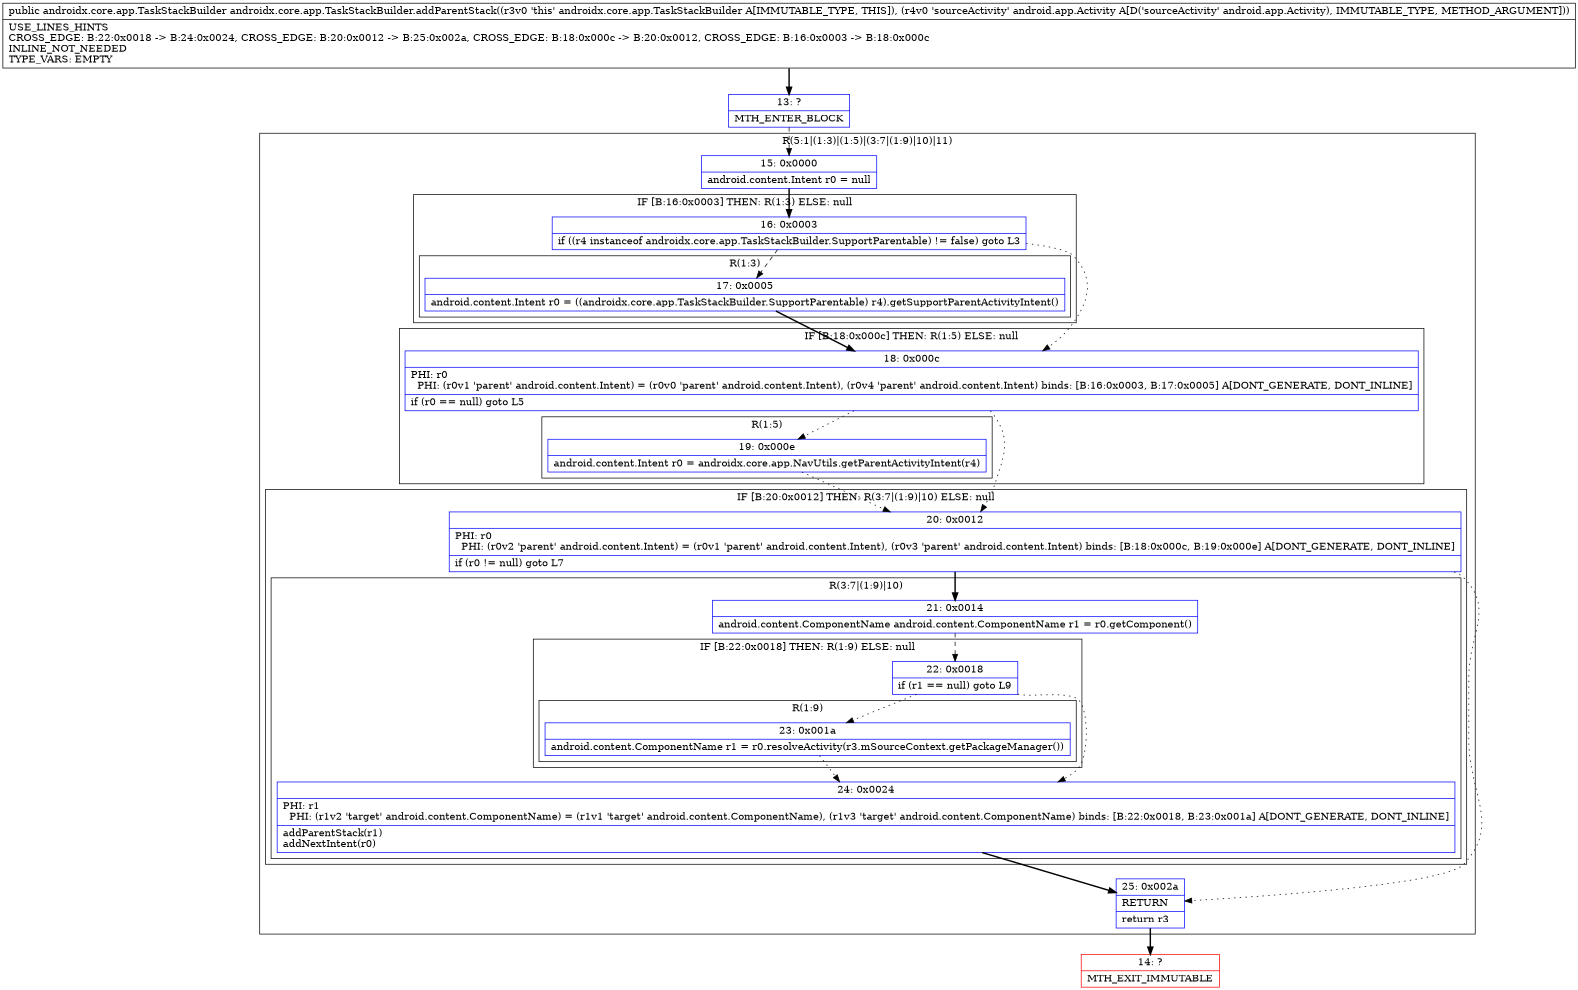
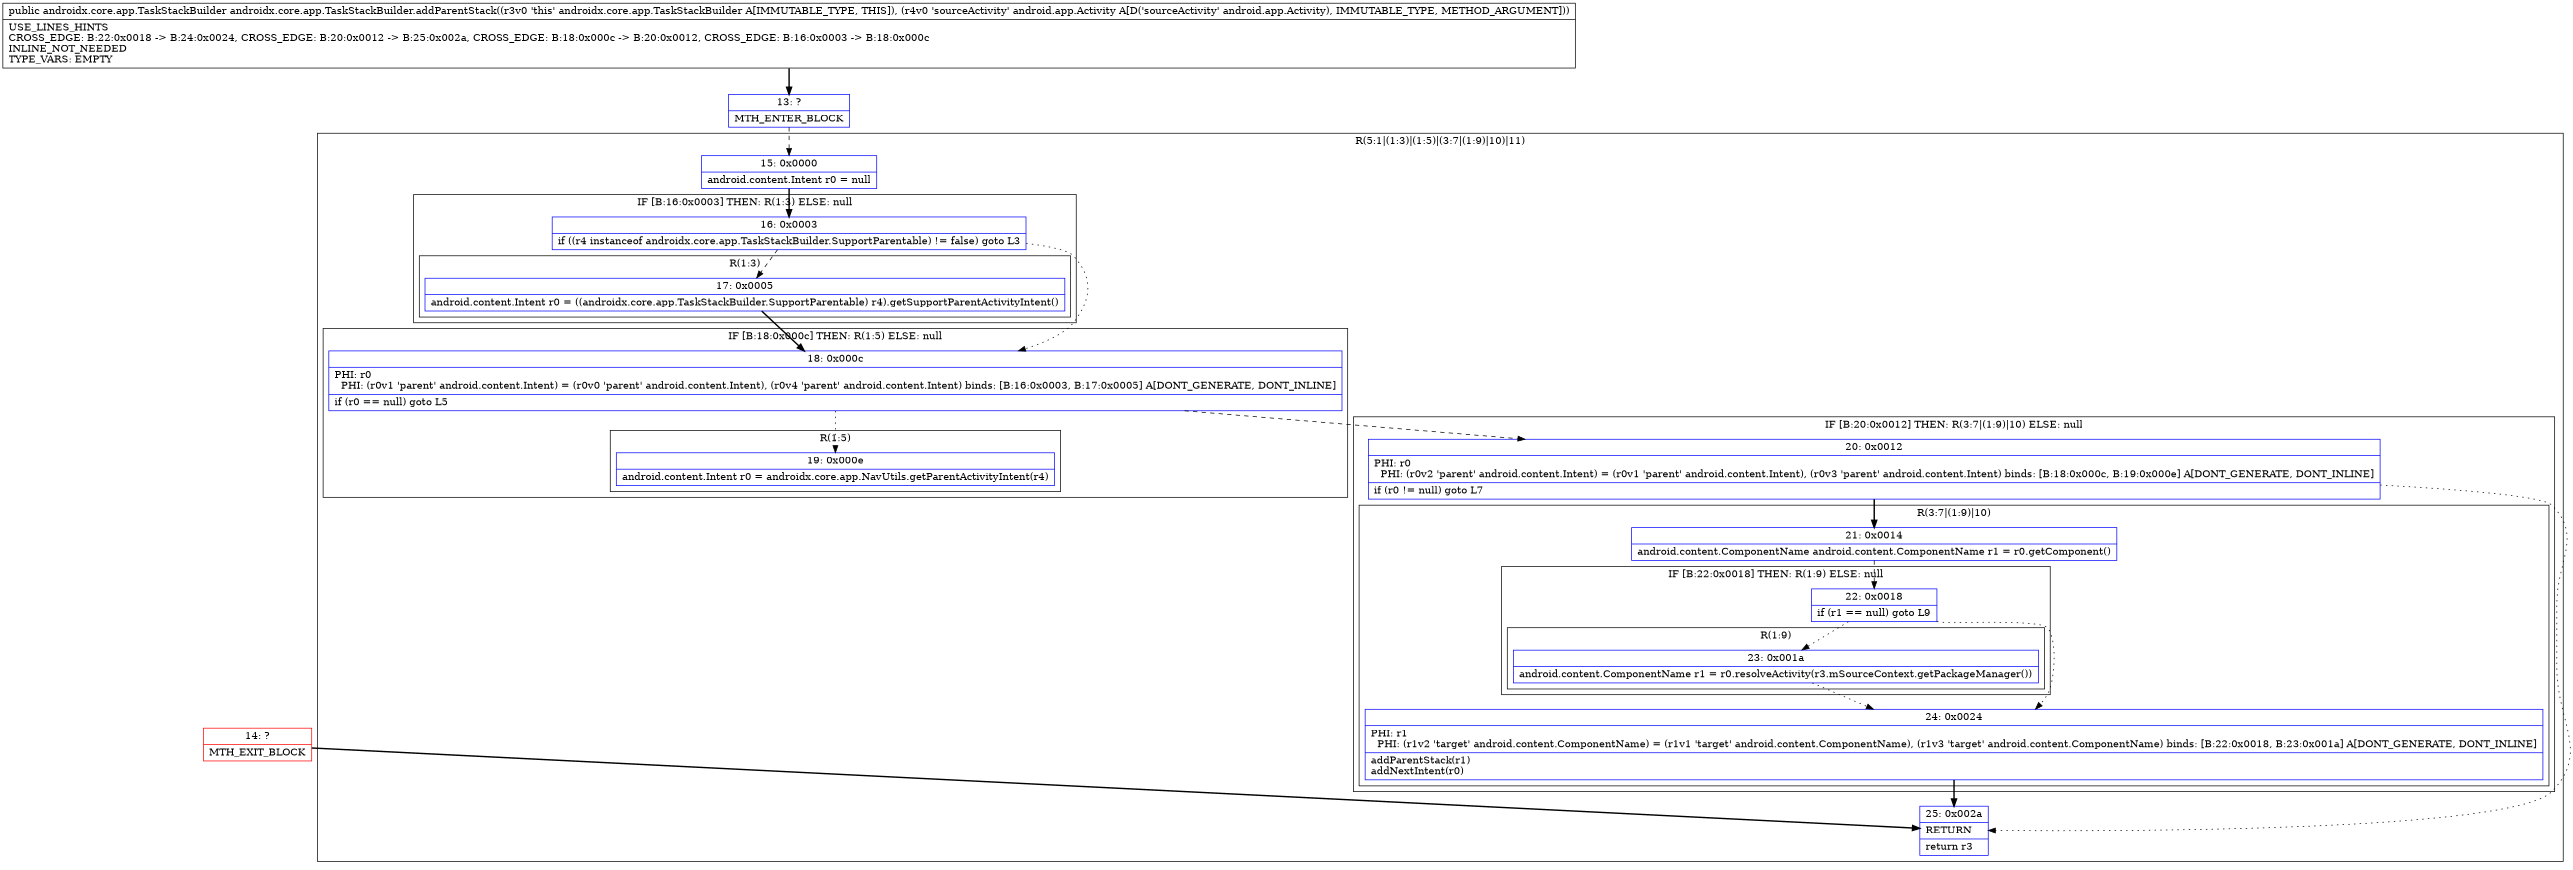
(1003, 458) -> (1343, 424)
(851, 494) -> none
(1150, 939) -> (1112, 788)
(1150, 979) -> (258, 752)
